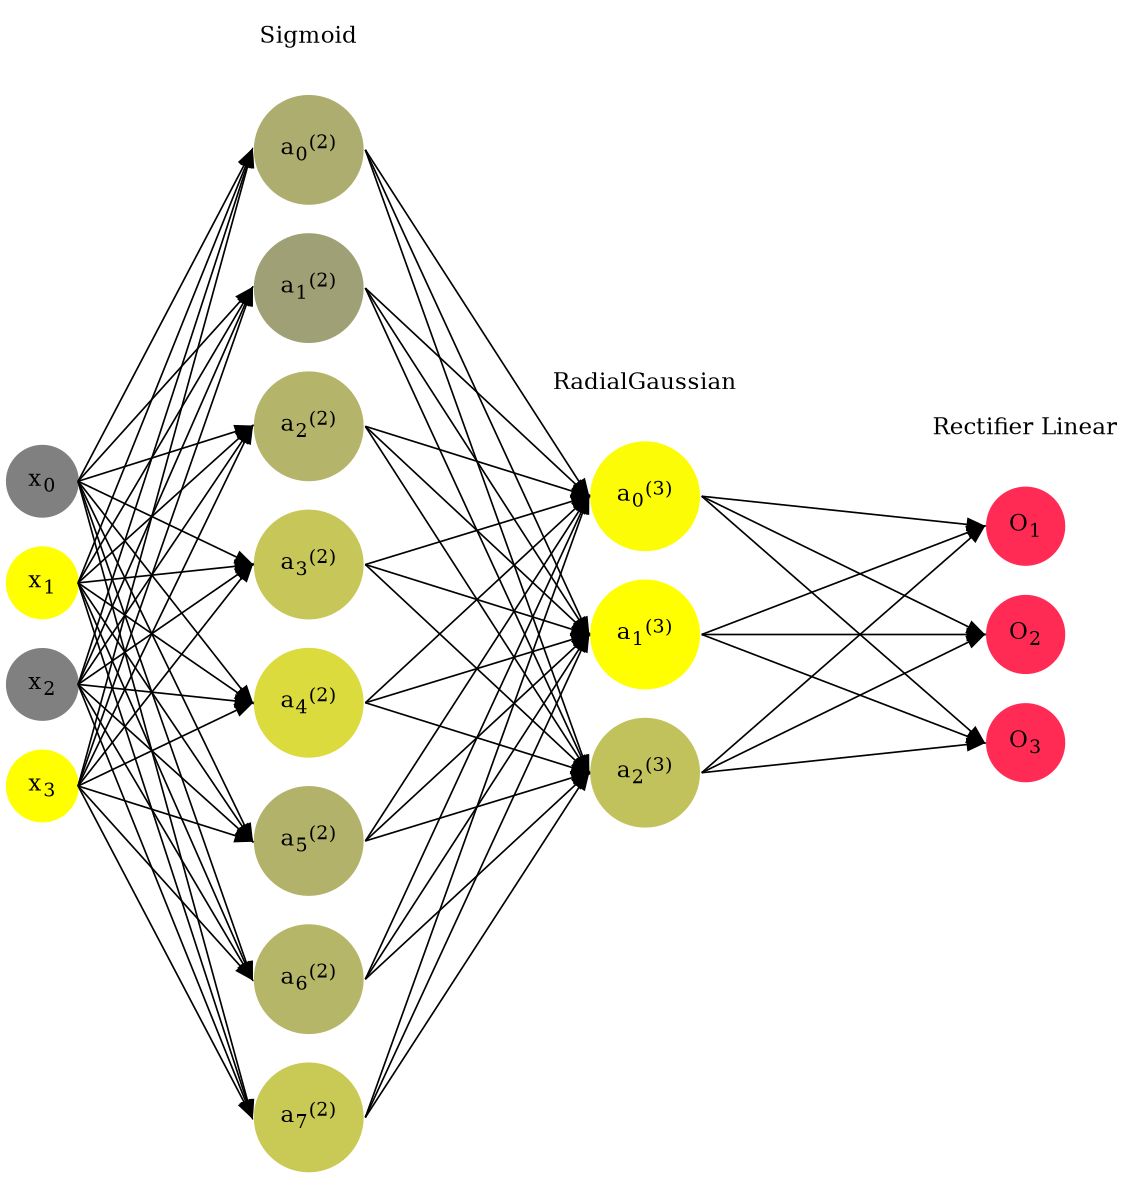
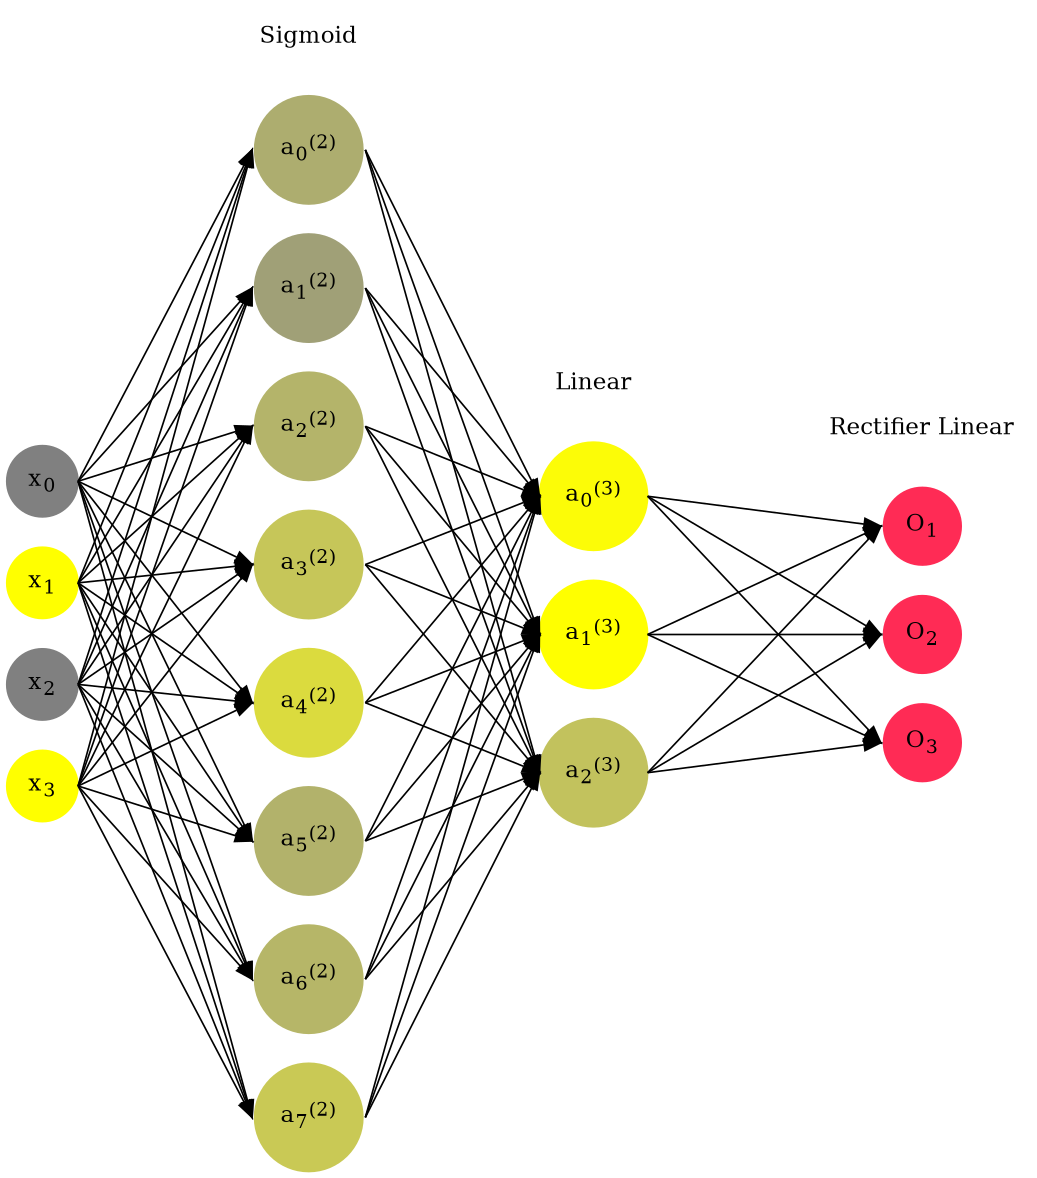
(645, 383) -> (593, 383)
